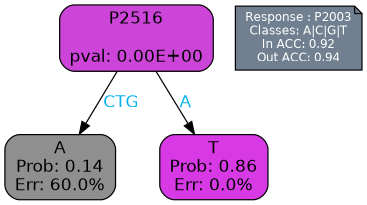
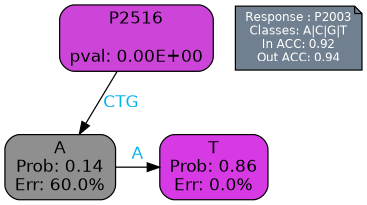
(172, 98) -> (131, 167)
